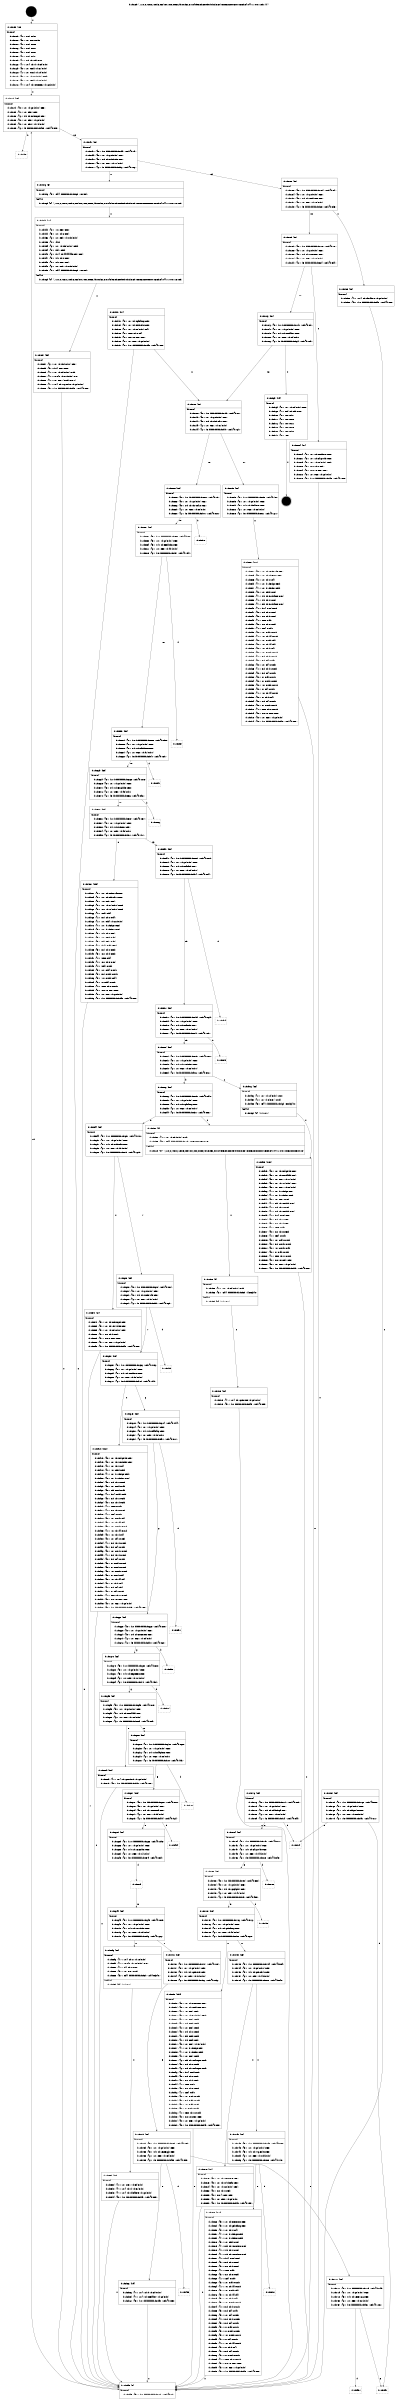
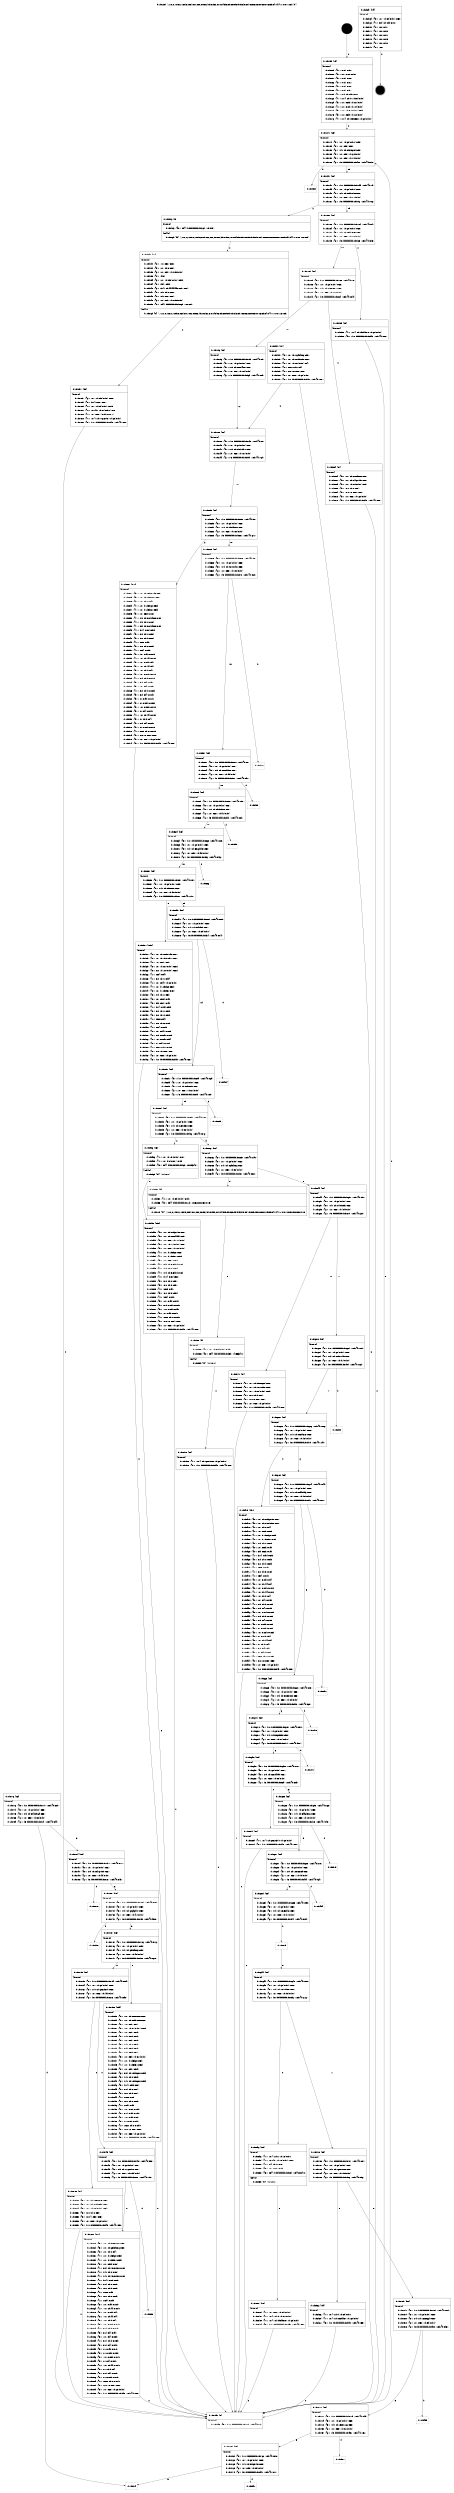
(286, 369) -> none
(203, 459) -> (229, 542)
(33, 1140) -> (391, 1161)
(157, 2221) -> (337, 2241)
(370, 2347) -> (296, 2440)
